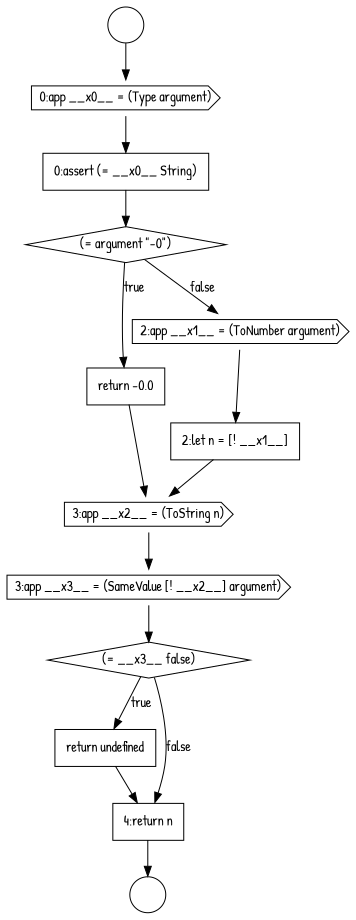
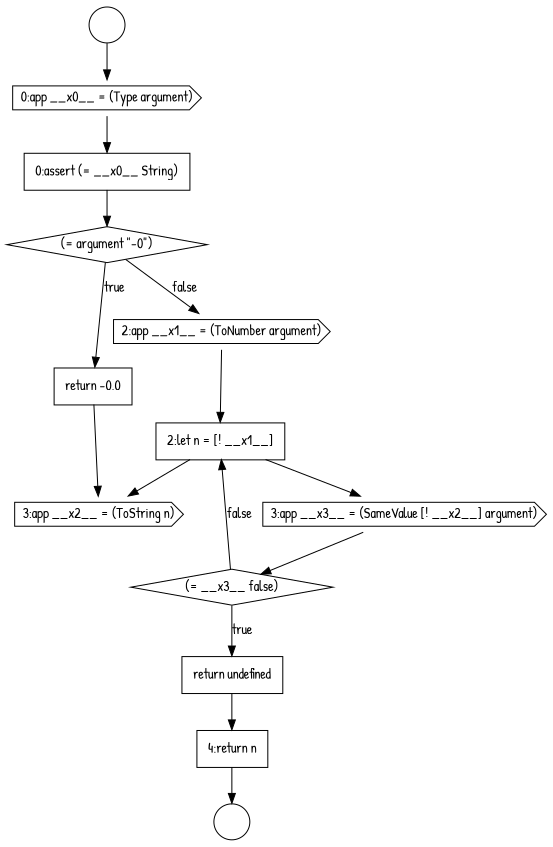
(149, 546) -> (308, 476)
(166, 735) -> (226, 519)
